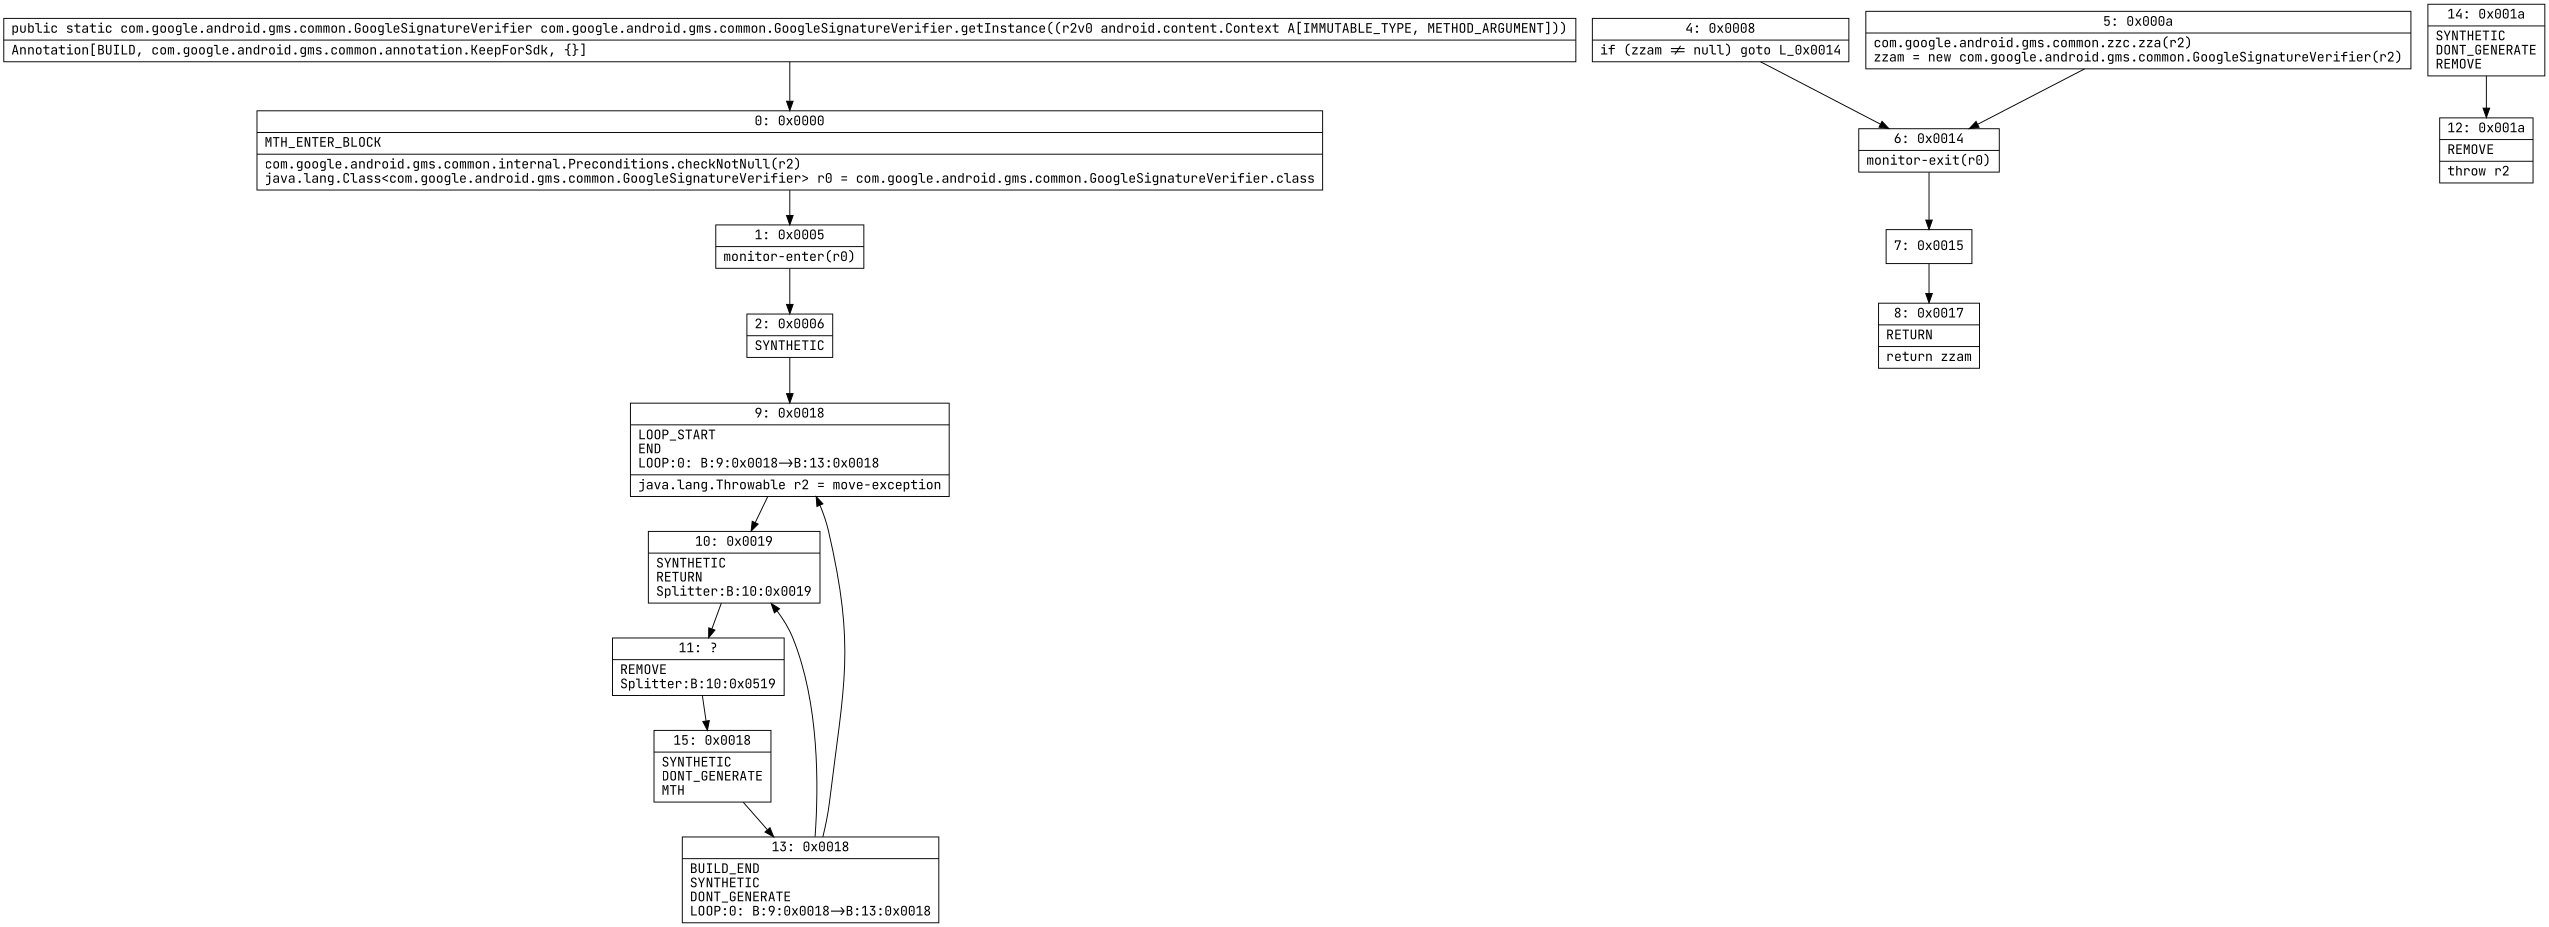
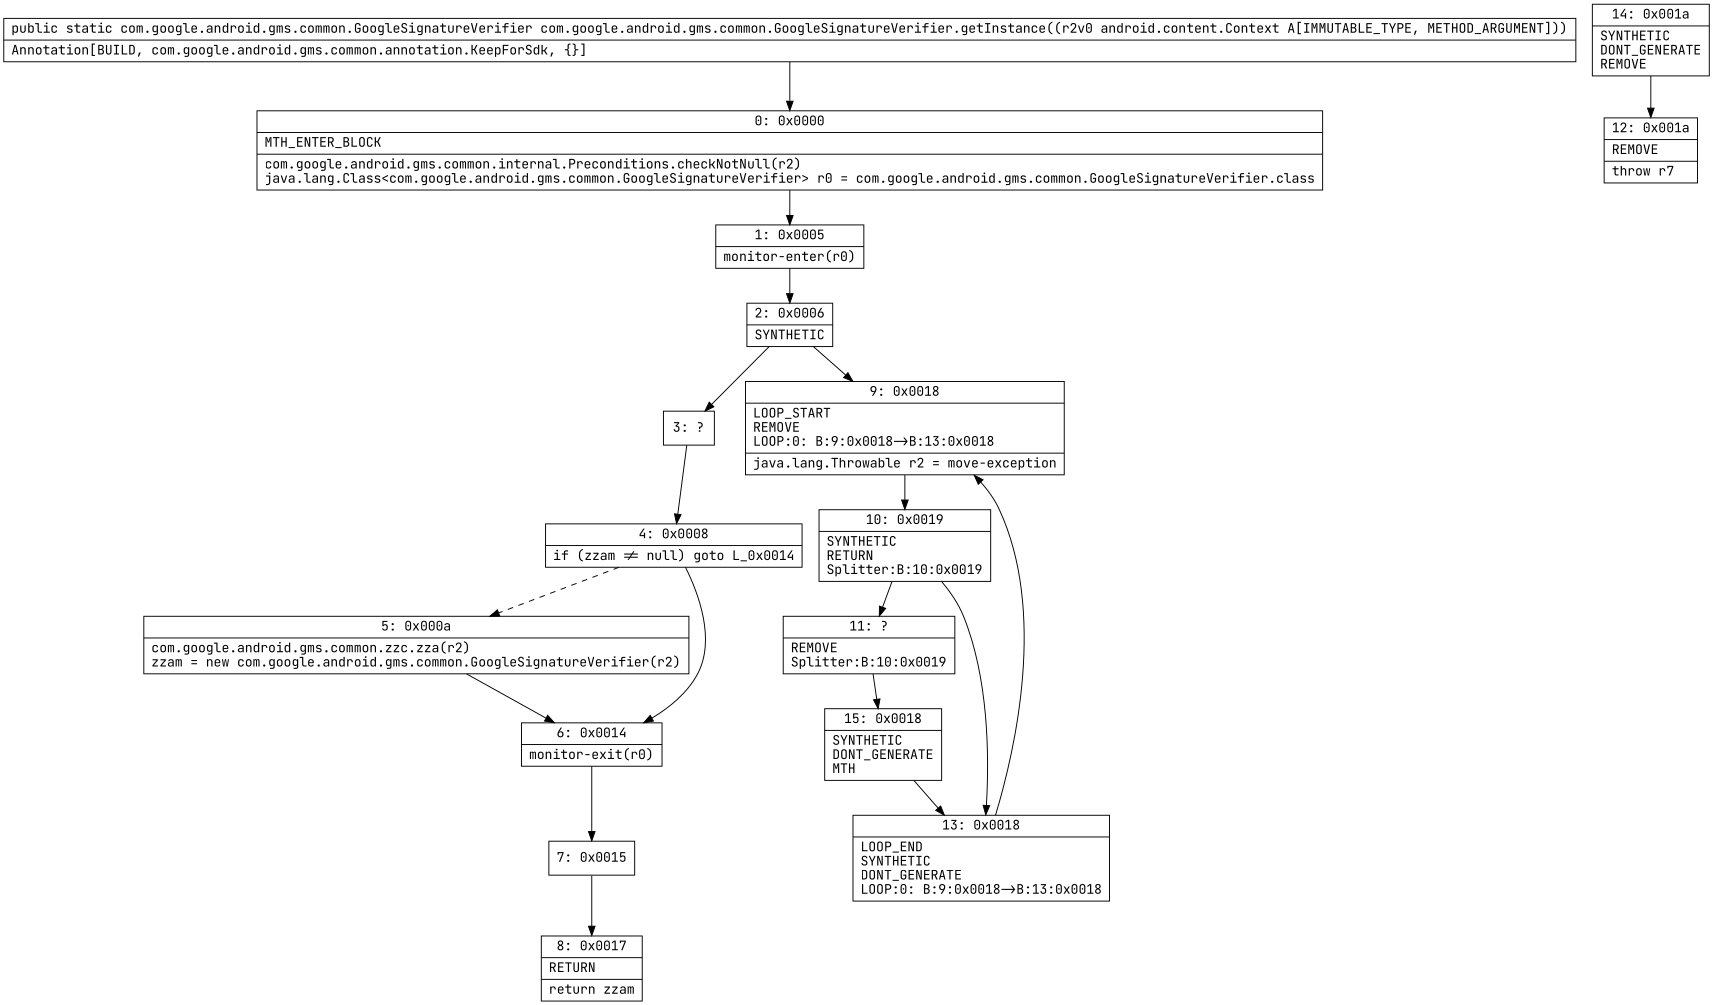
(2479, 172) -> (1643, 172)
none -> (689, 428)
(650, 449) -> (777, 428)
none -> (559, 590)
(698, 684) -> (869, 662)
(813, 720) -> (982, 689)
(725, 869) -> (892, 847)
